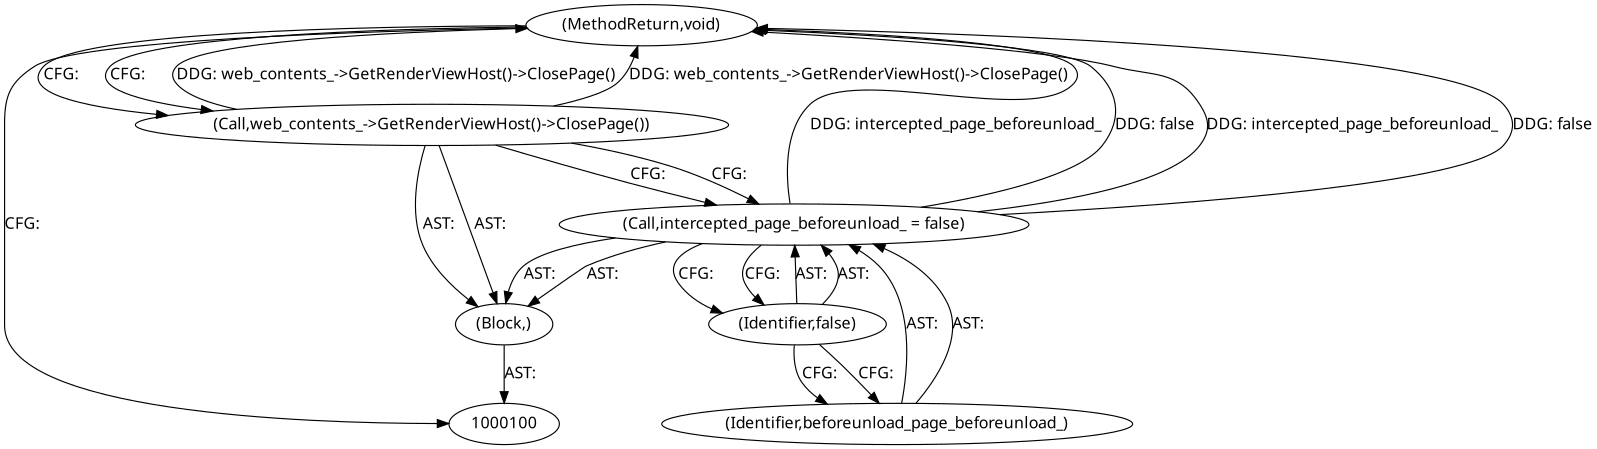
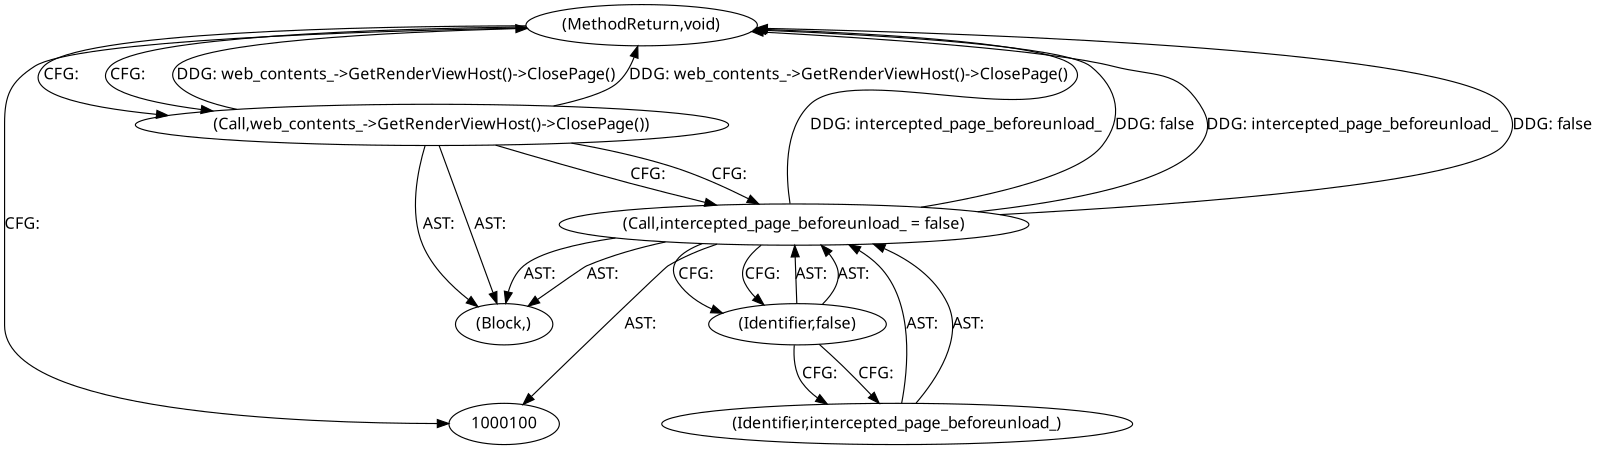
(504, 368) -> (619, 312)
(897, 424) -> (897, 424)
